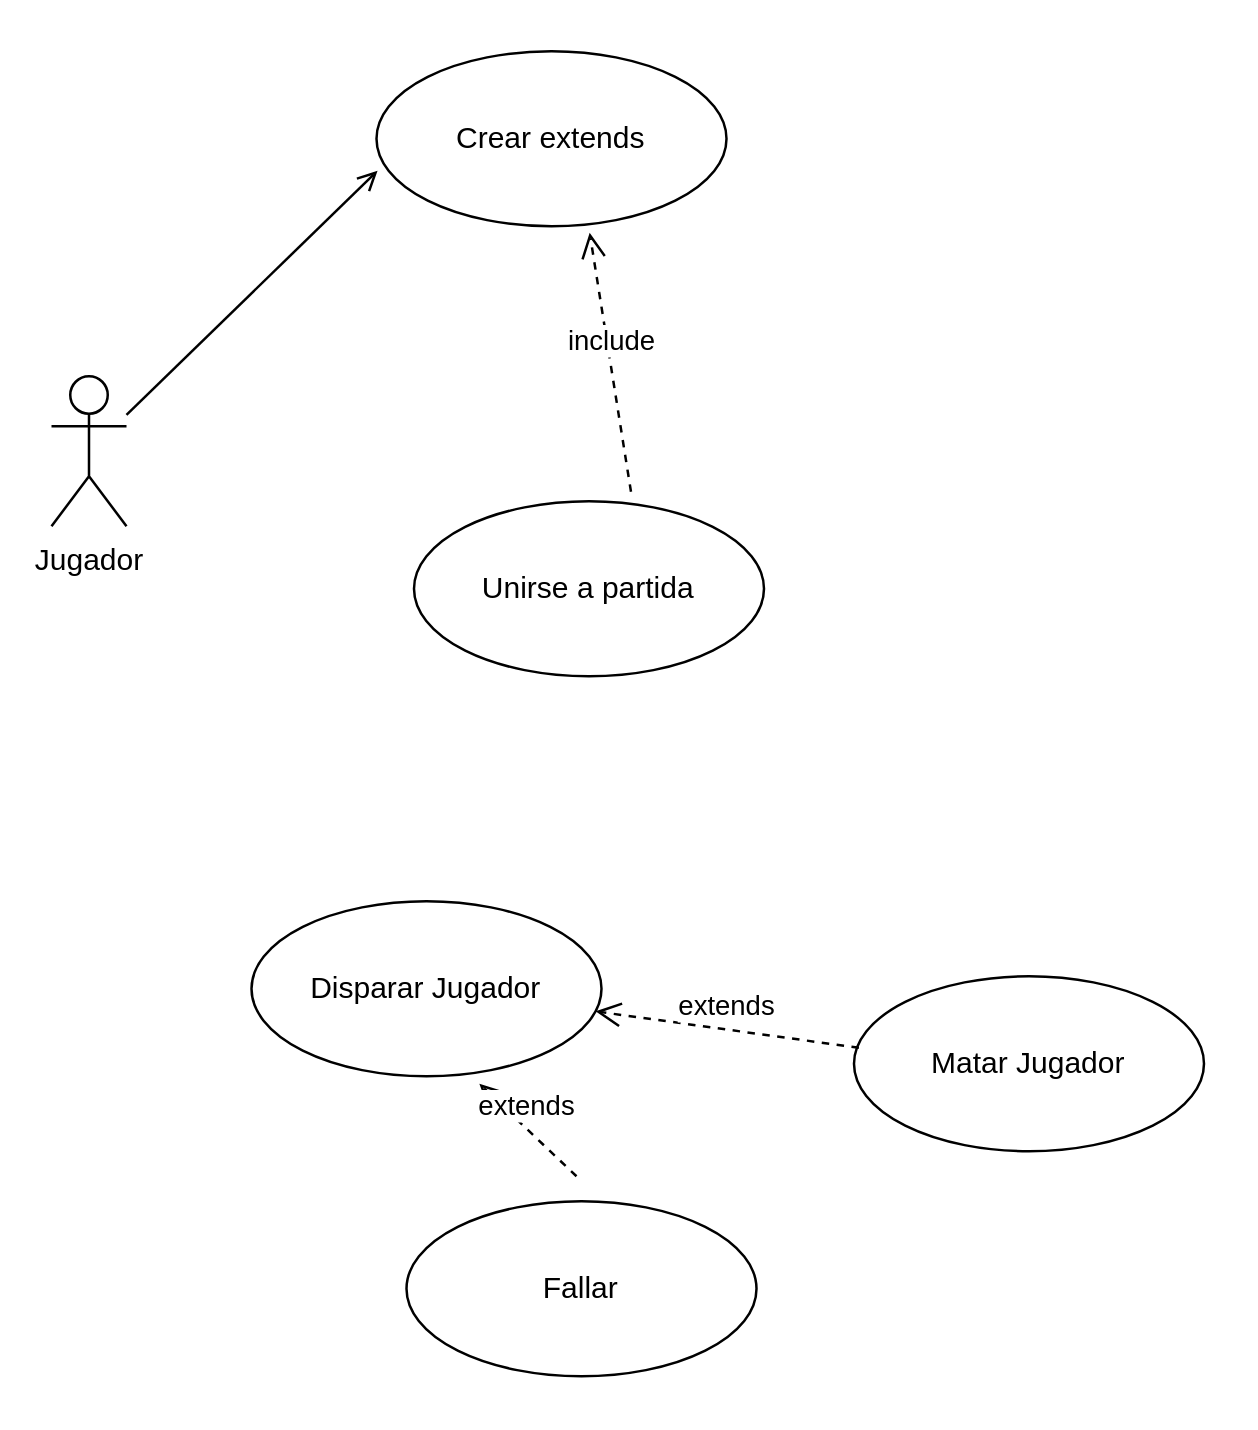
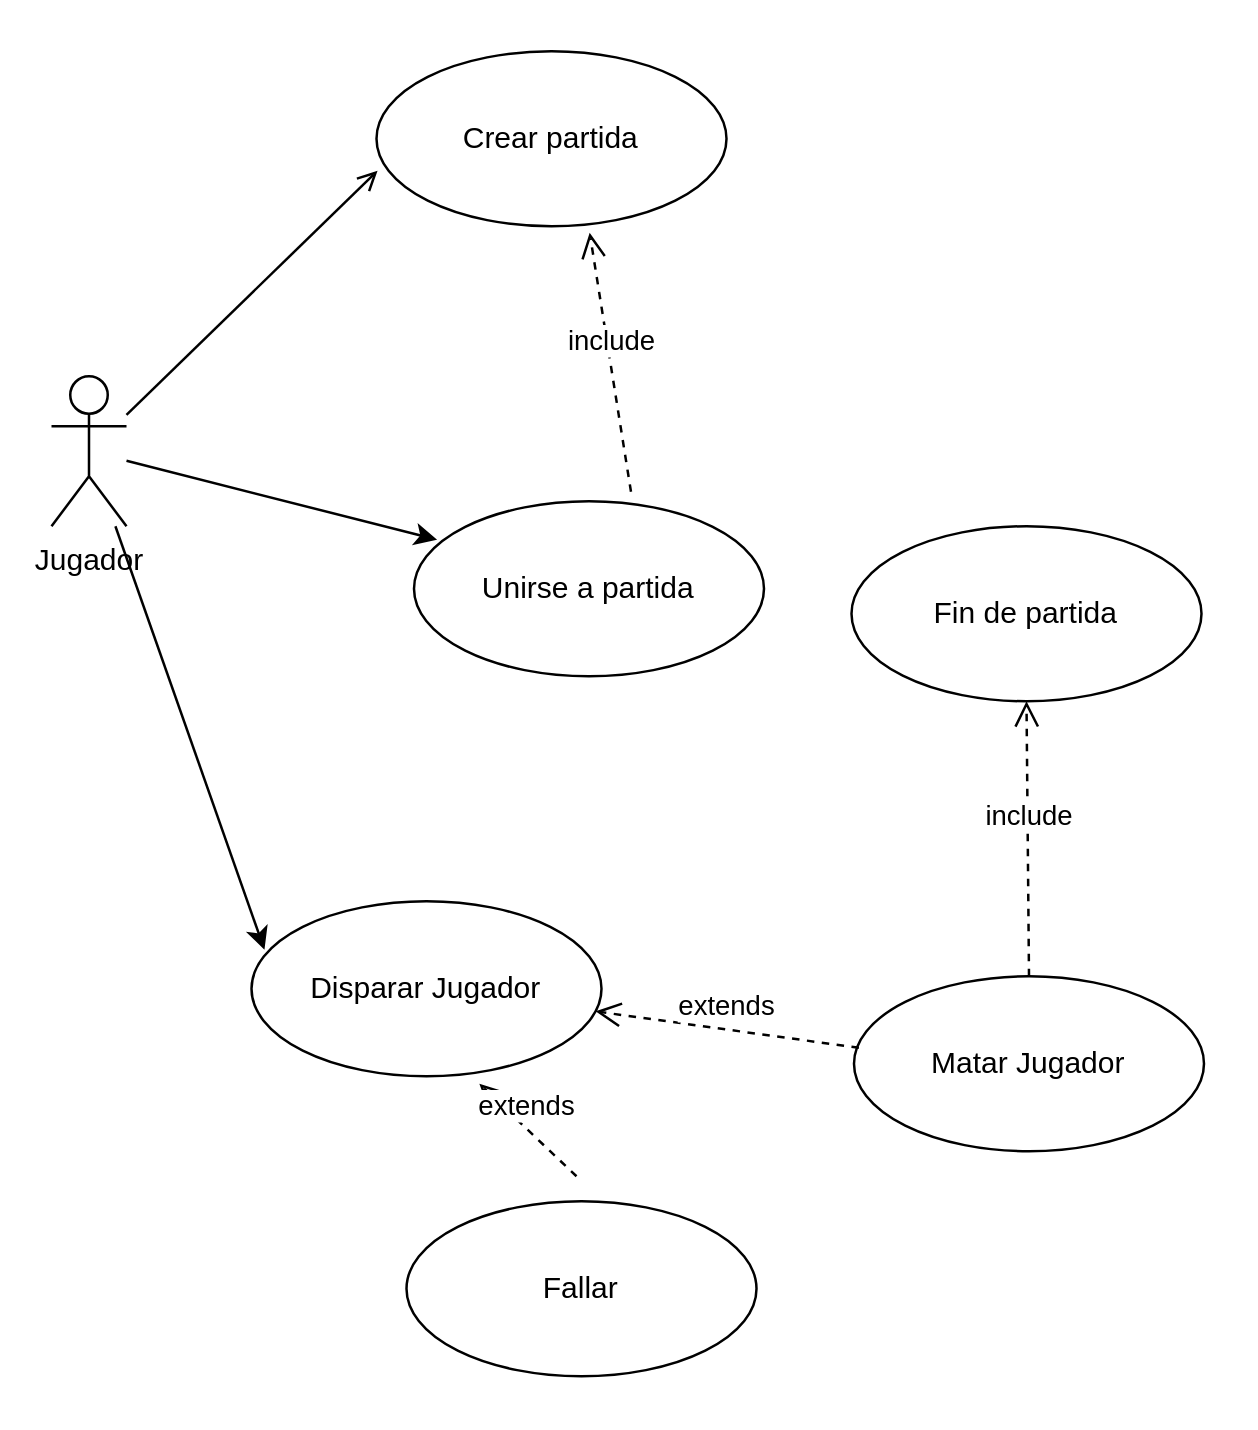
(551, 139) -> (551, 139)
none -> (274, 498)
none -> (1026, 614)
none -> (187, 730)
none -> (1028, 892)
